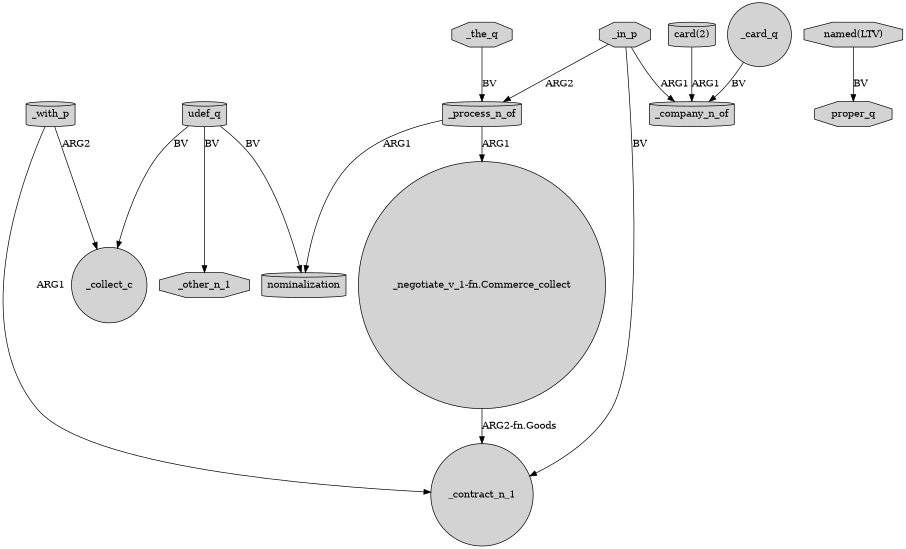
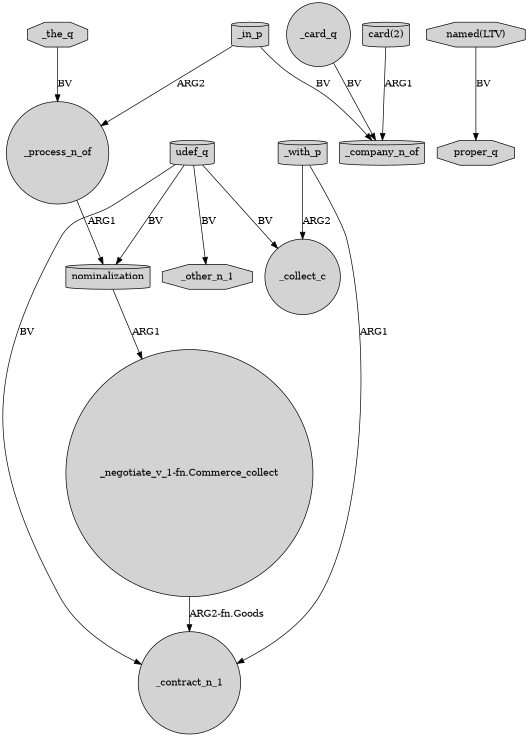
(625, 35) -> (250, 35)
(675, 84) -> (323, 84)
(482, 114) -> (58, 153)
(482, 141) -> (126, 321)
(633, 280) -> (4, 399)
